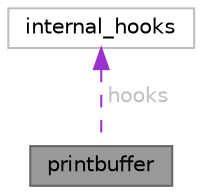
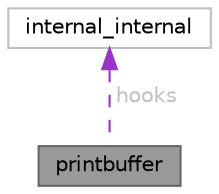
(101, 28) -> (110, 28)
